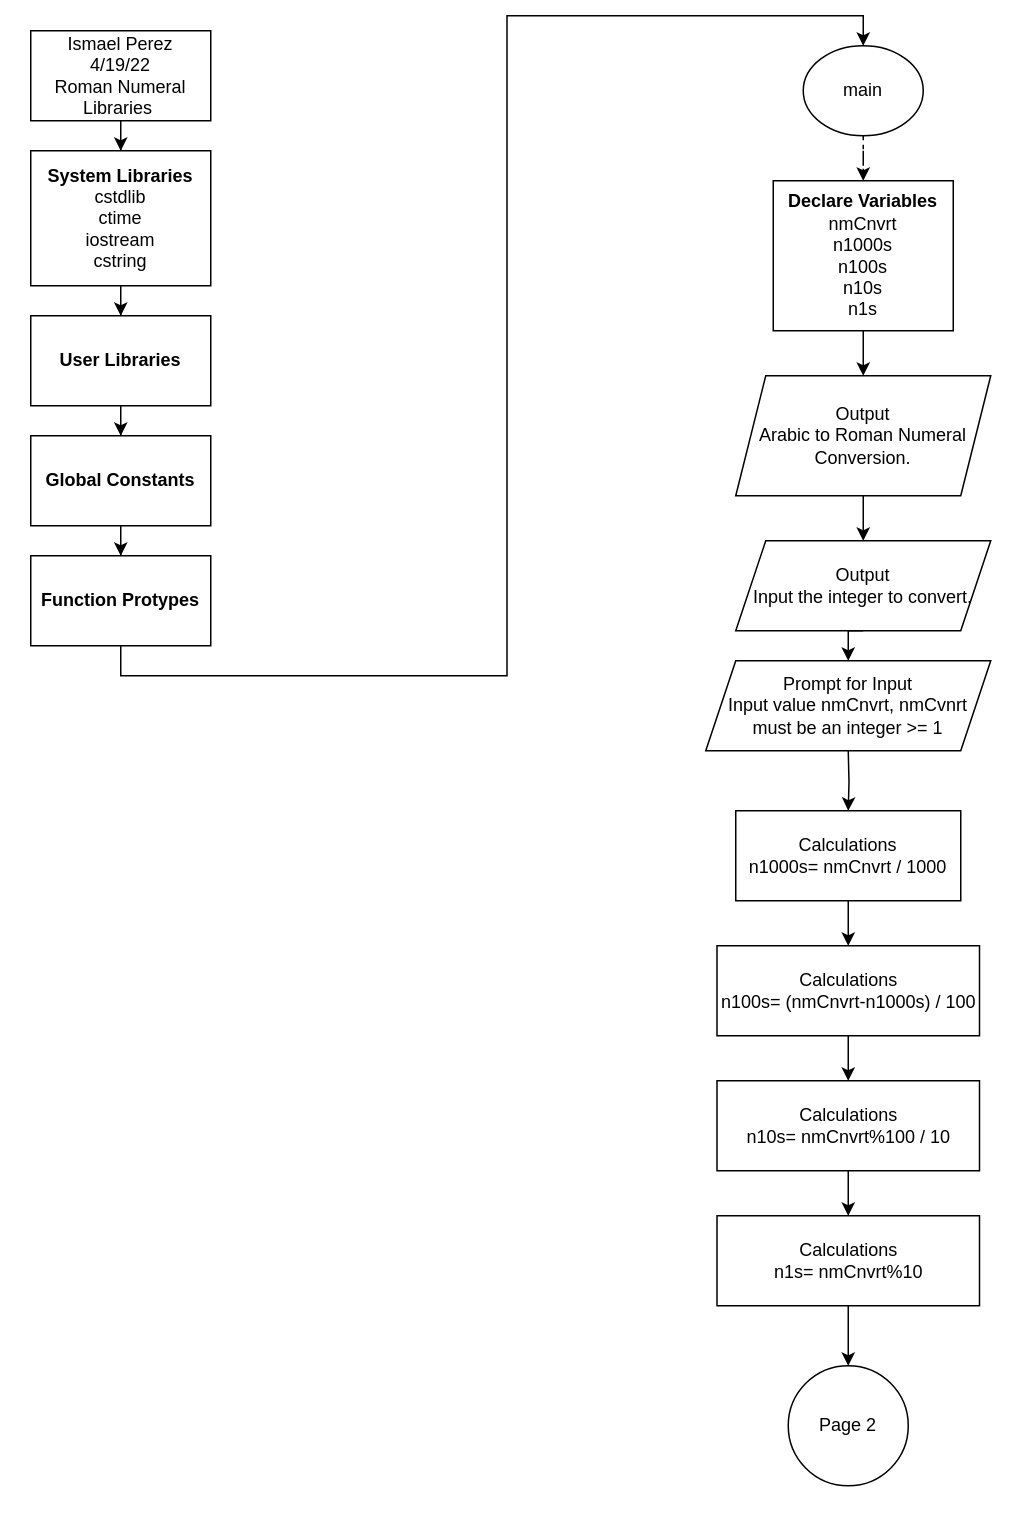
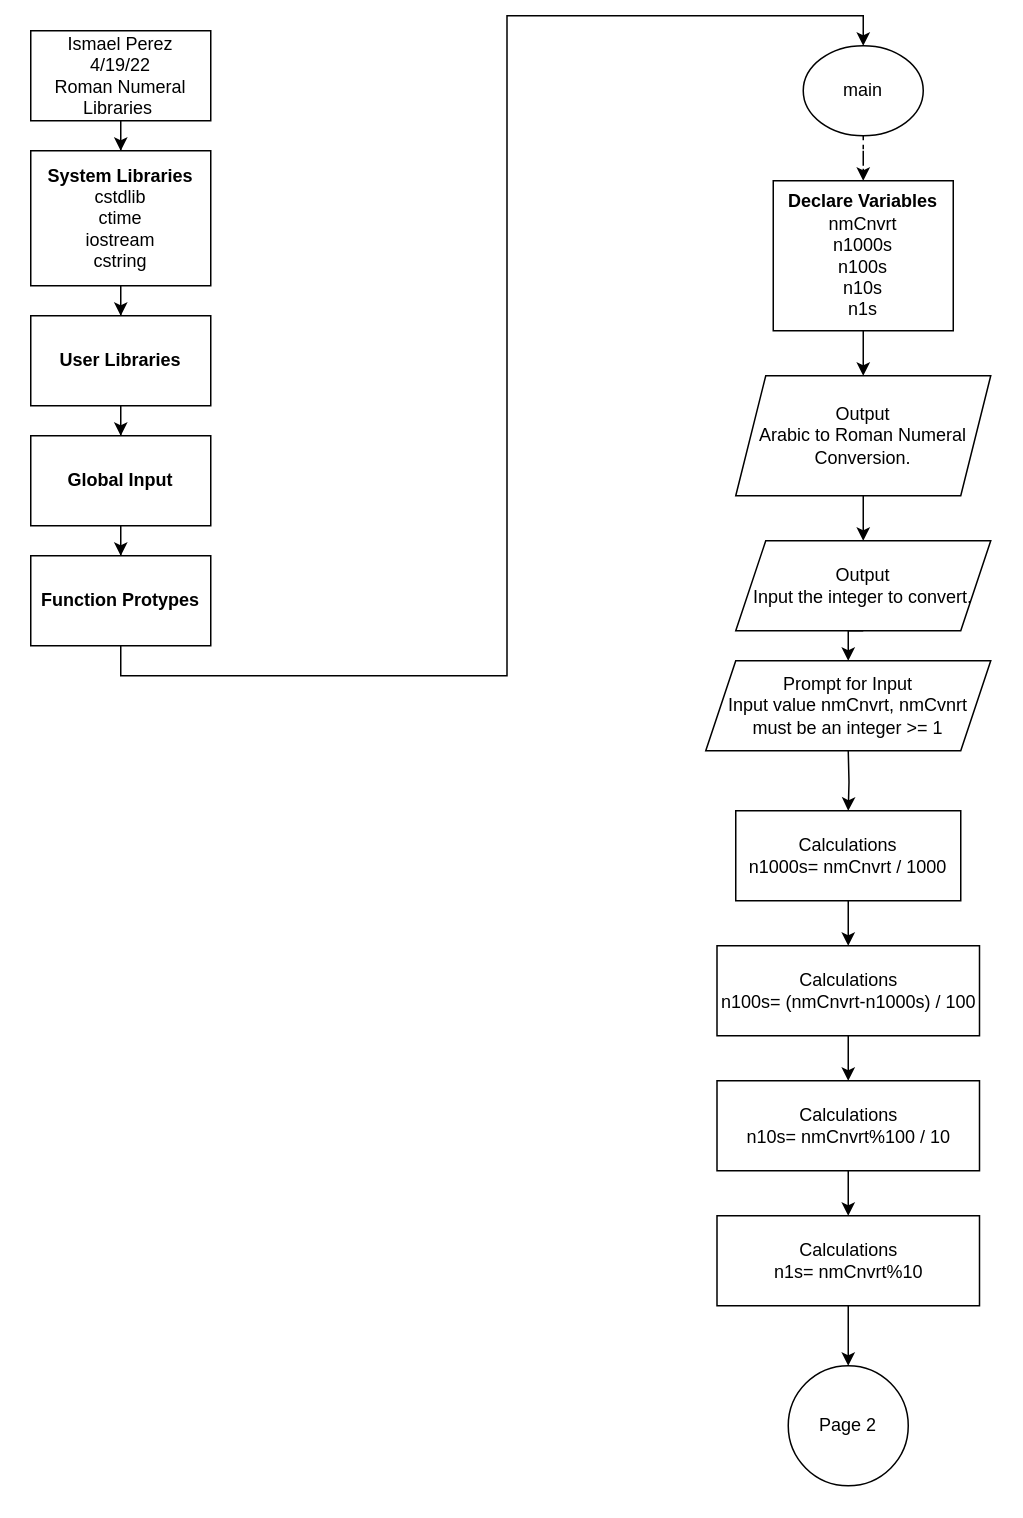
(121, 481) -> (121, 481)
